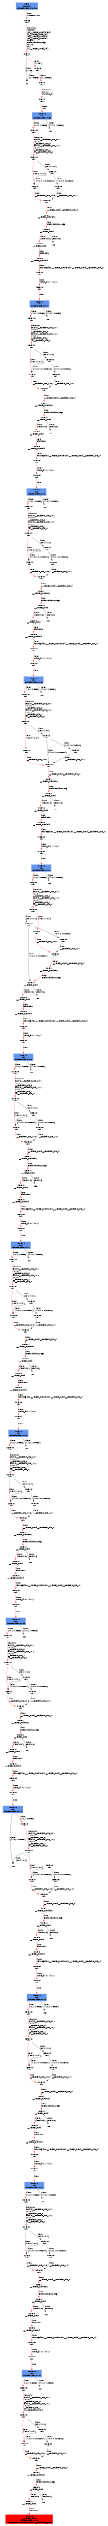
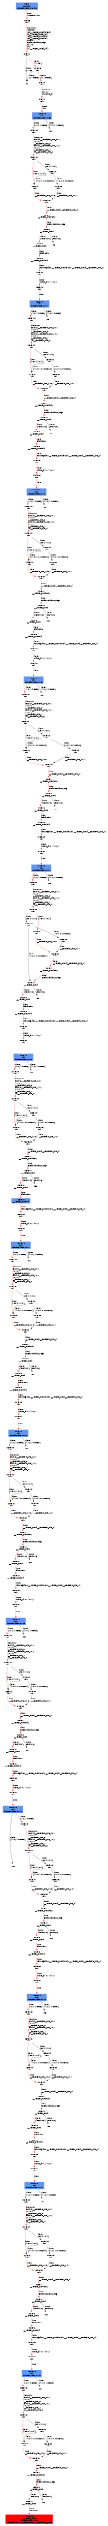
(48, 751) -> (32, 741)
(23, 1048) -> none
(21, 1201) -> (21, 1201)
(17, 1856) -> (39, 1859)
